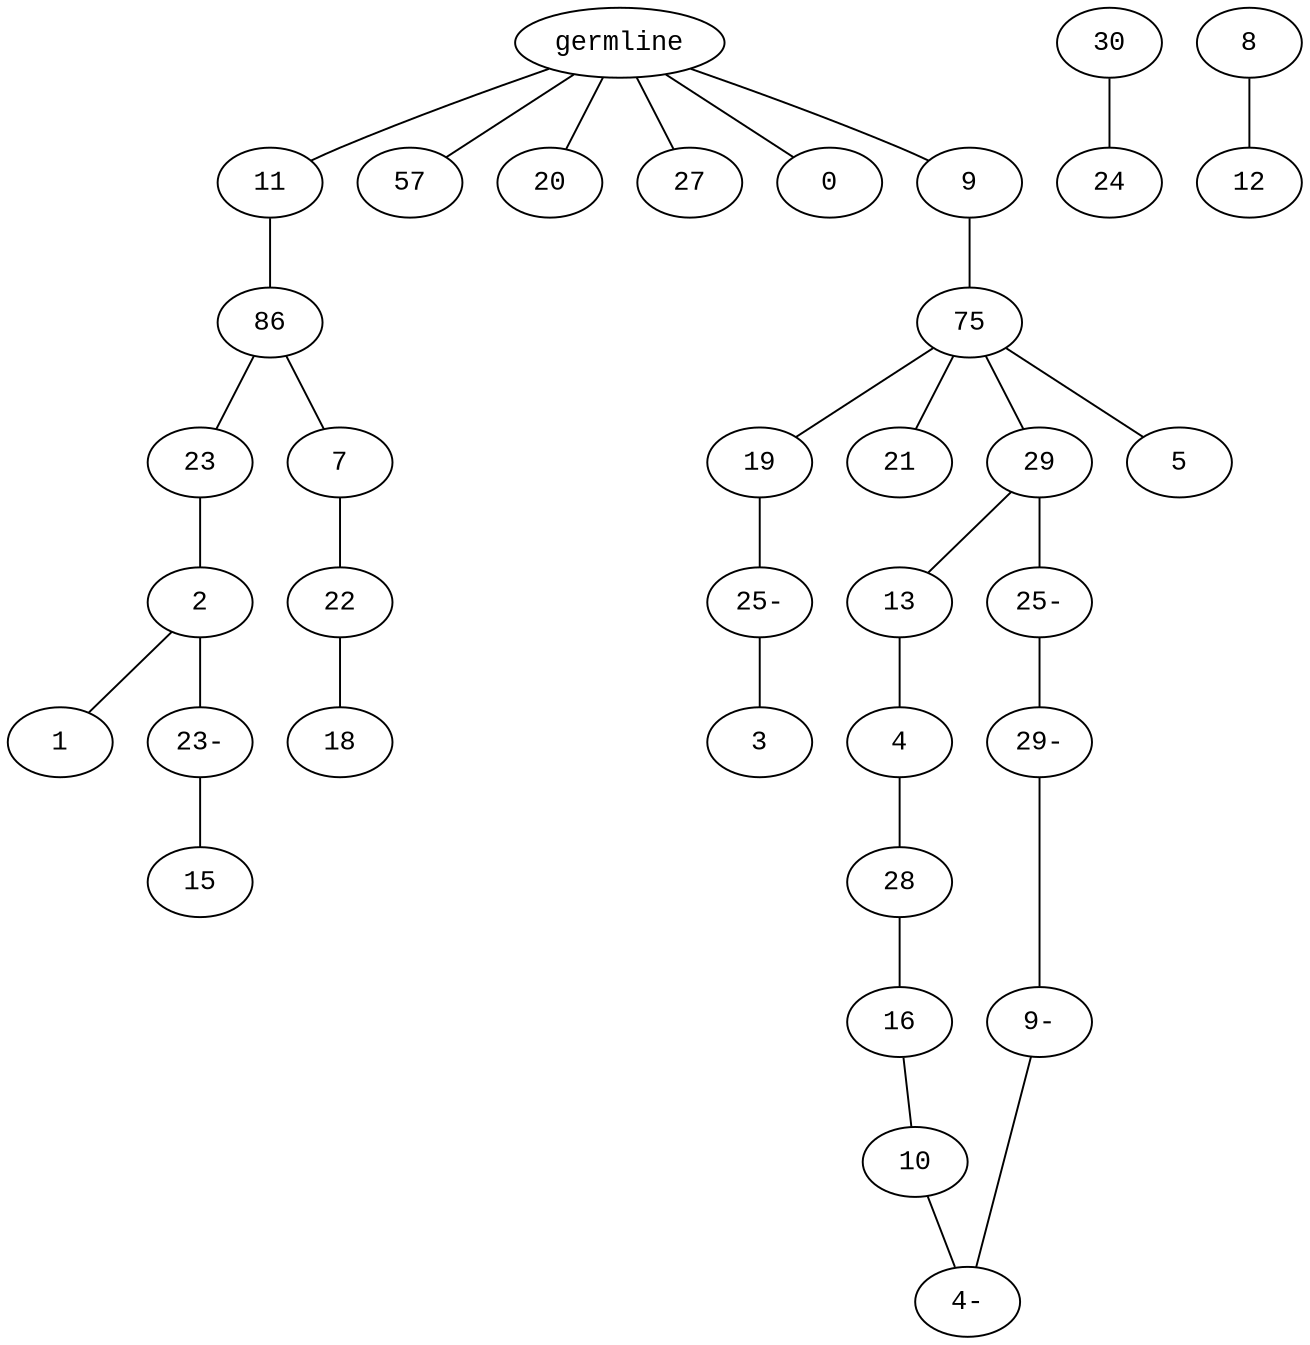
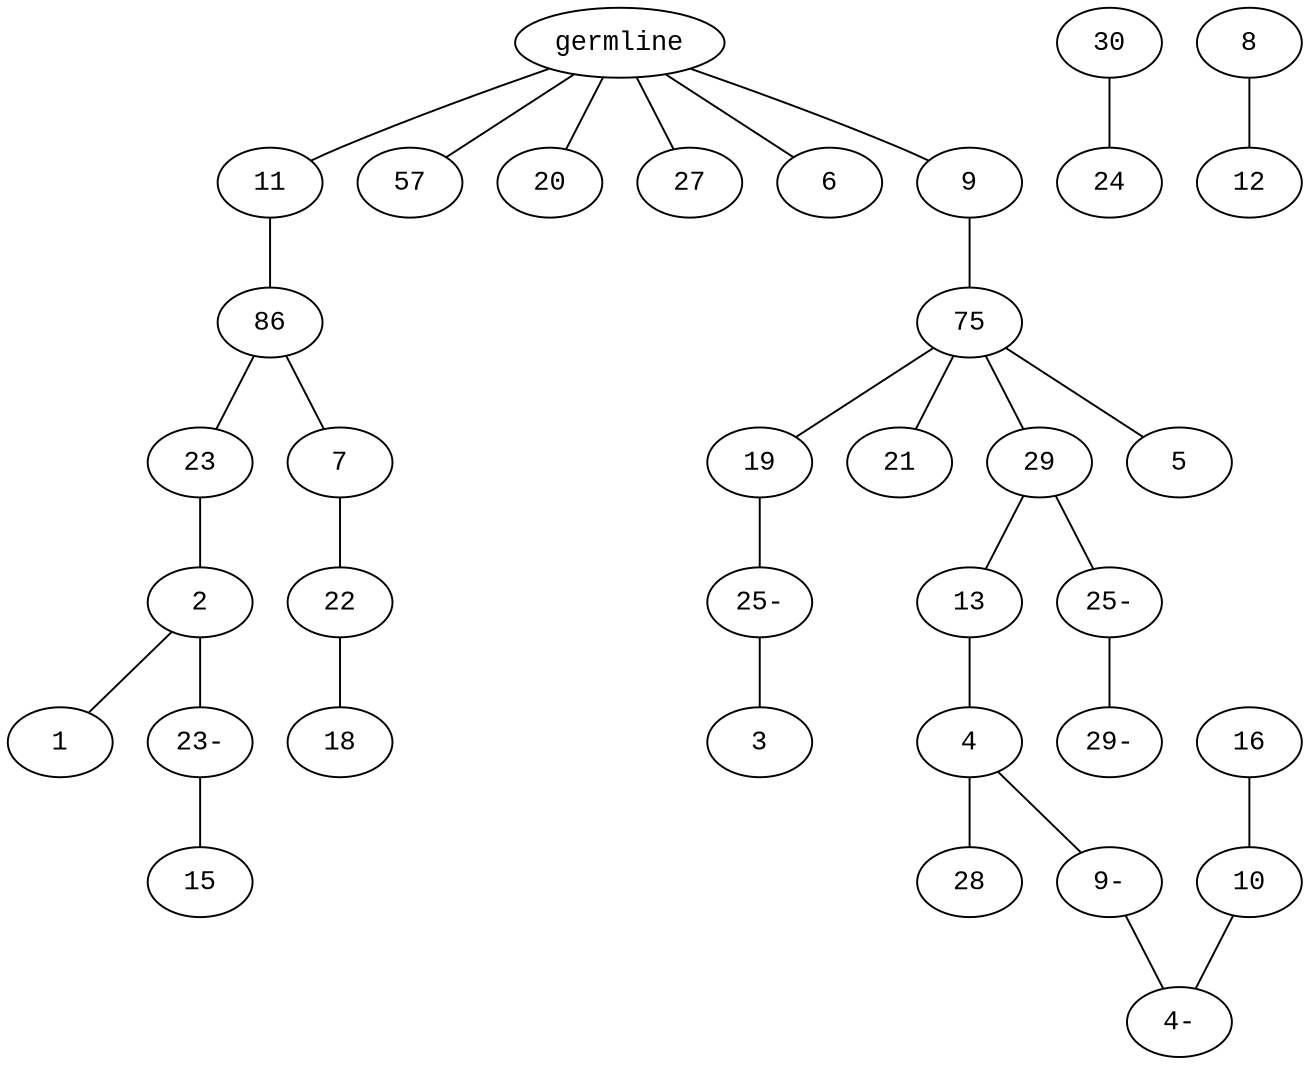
(830, 183) -> (830, 183)
(1040, 882) -> (1039, 812)
(900, 952) -> none
